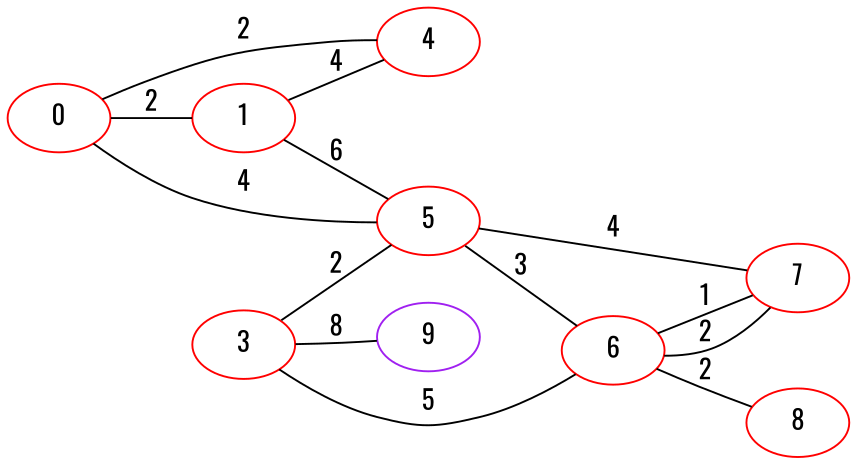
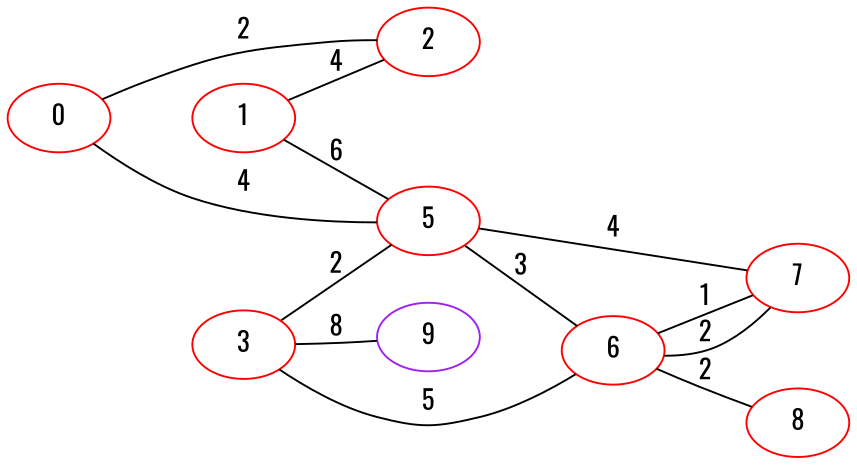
(428, 42) -> (428, 42)
(151, 118) -> none
